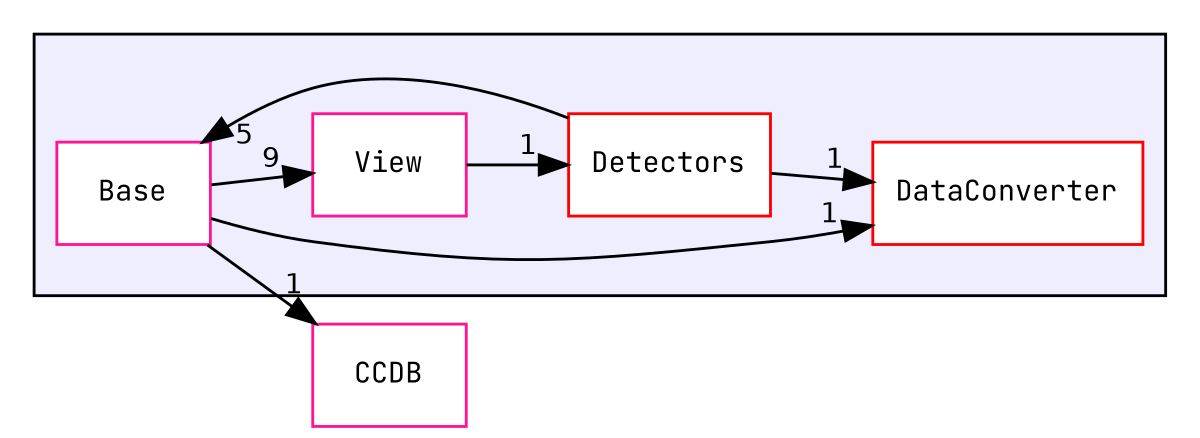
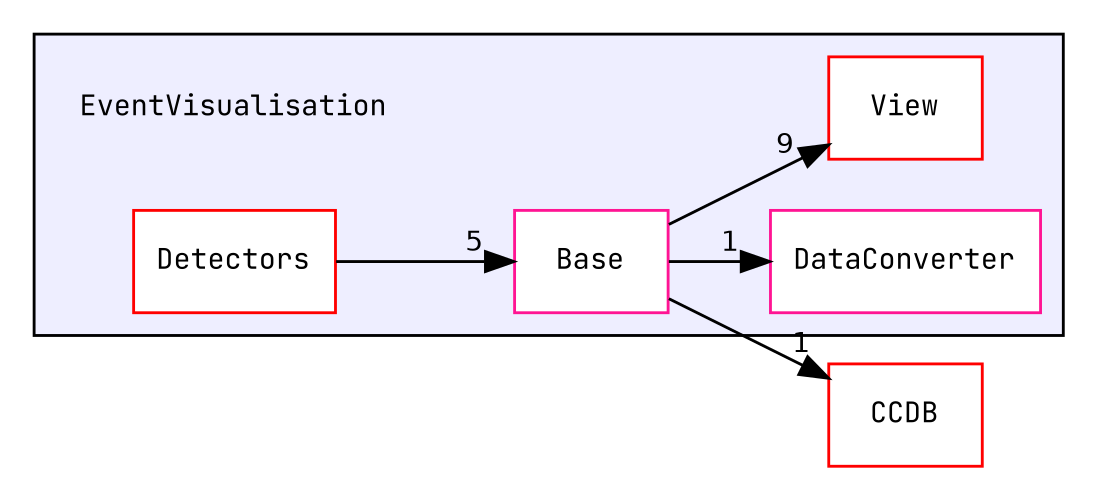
none -> (235, 108)
(389, 165) -> (906, 108)
(503, 165) -> none
(808, 176) -> none
(1008, 193) -> (906, 262)
(389, 375) -> (906, 415)
